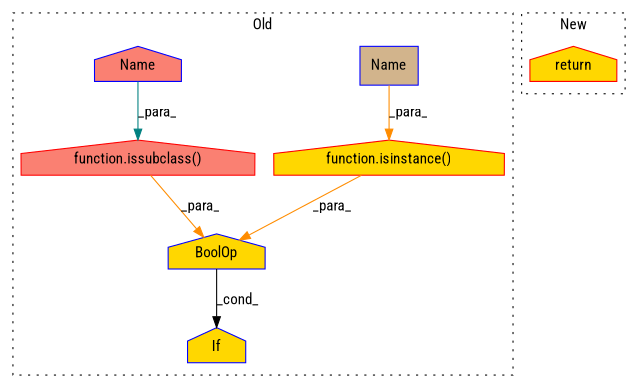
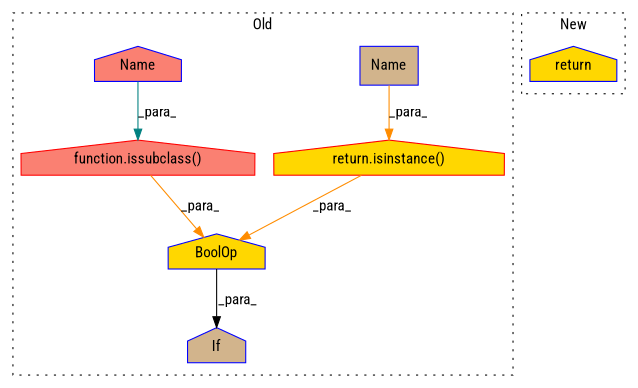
(573, 66) -> (573, 66)
(389, 160) -> (389, 160)
(238, 300) -> (238, 300)
(217, 347) -> (217, 347)
